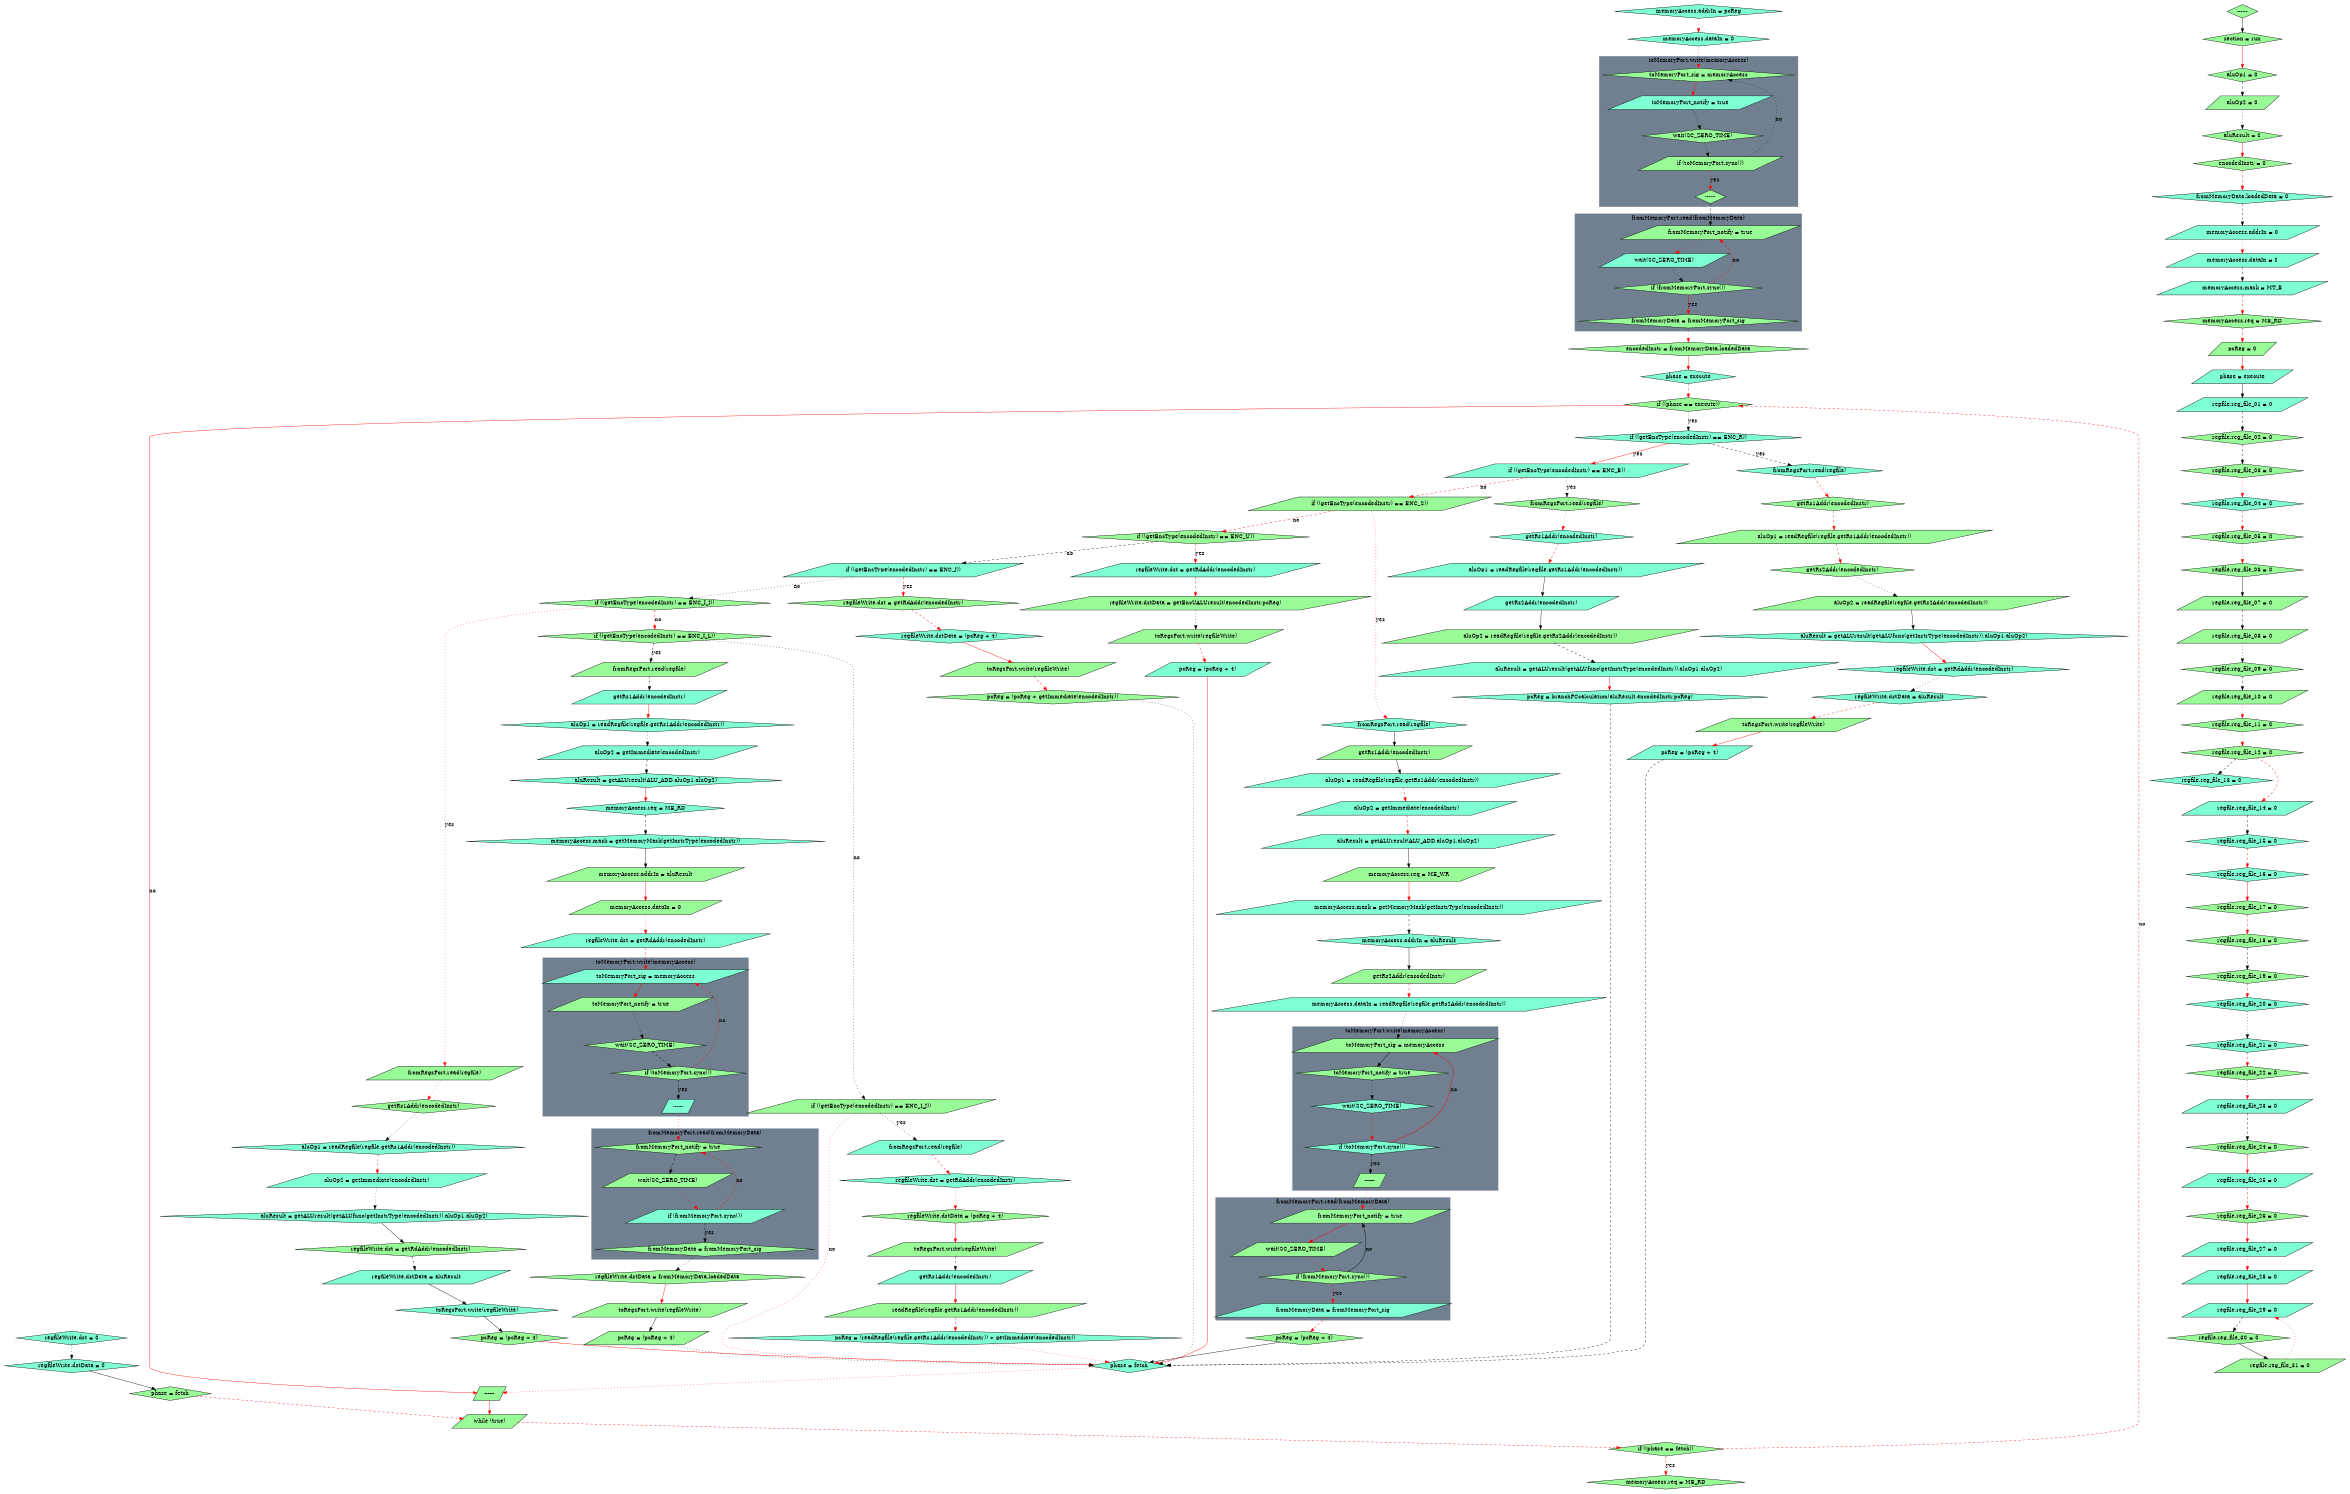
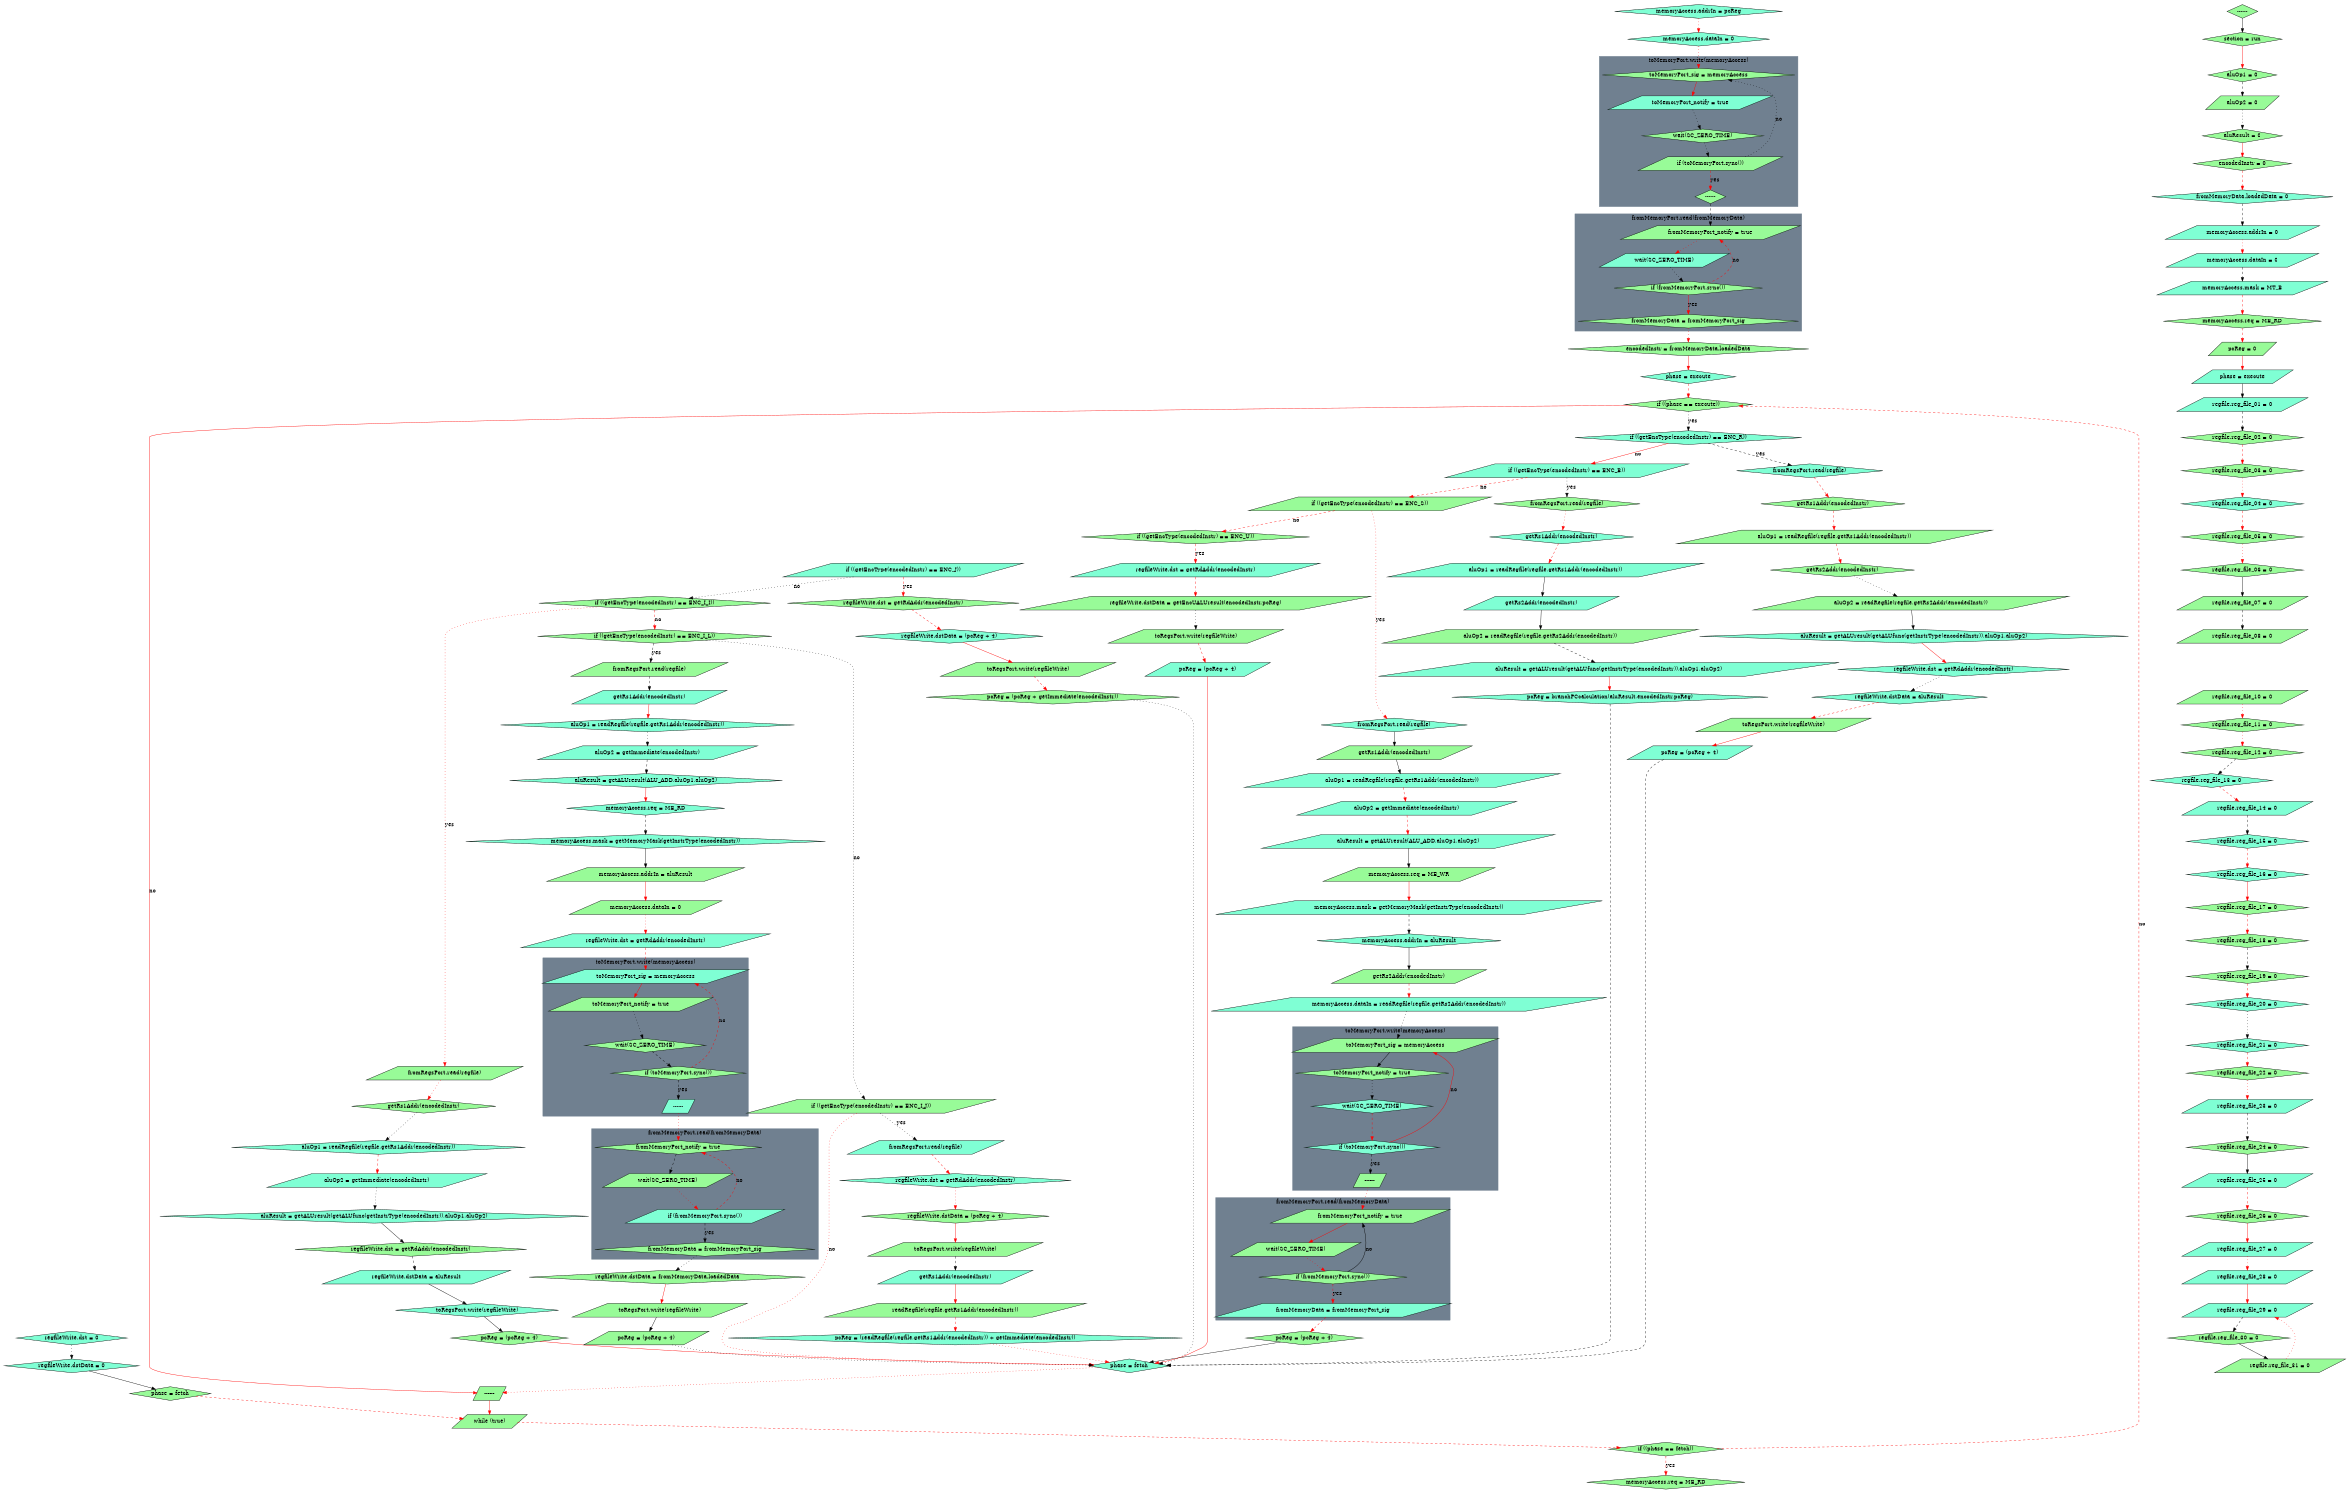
(2242, 452) -> (2242, 452)
(1638, 454) -> (1638, 454)
(1062, 552) -> none
(2242, 669) -> none
(2277, 776) -> (2227, 793)
(2247, 1162) -> (2247, 1162)
